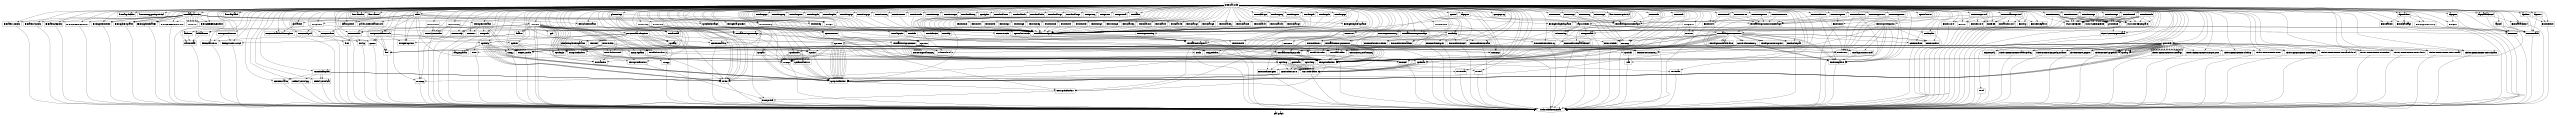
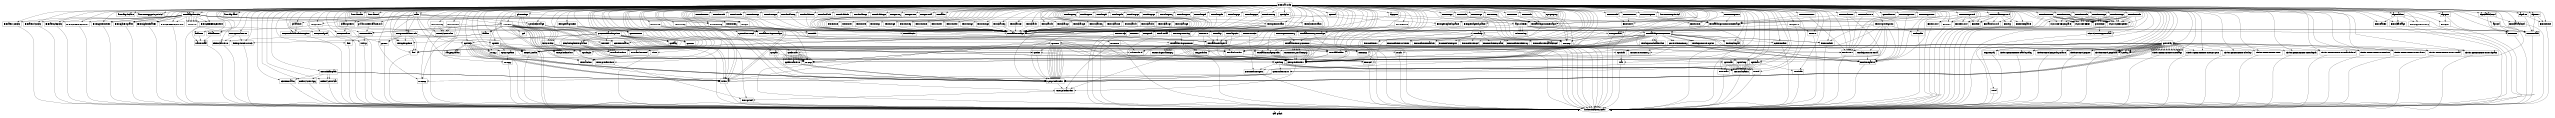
(1141, 37) -> (864, 30)
(1611, 43) -> none
